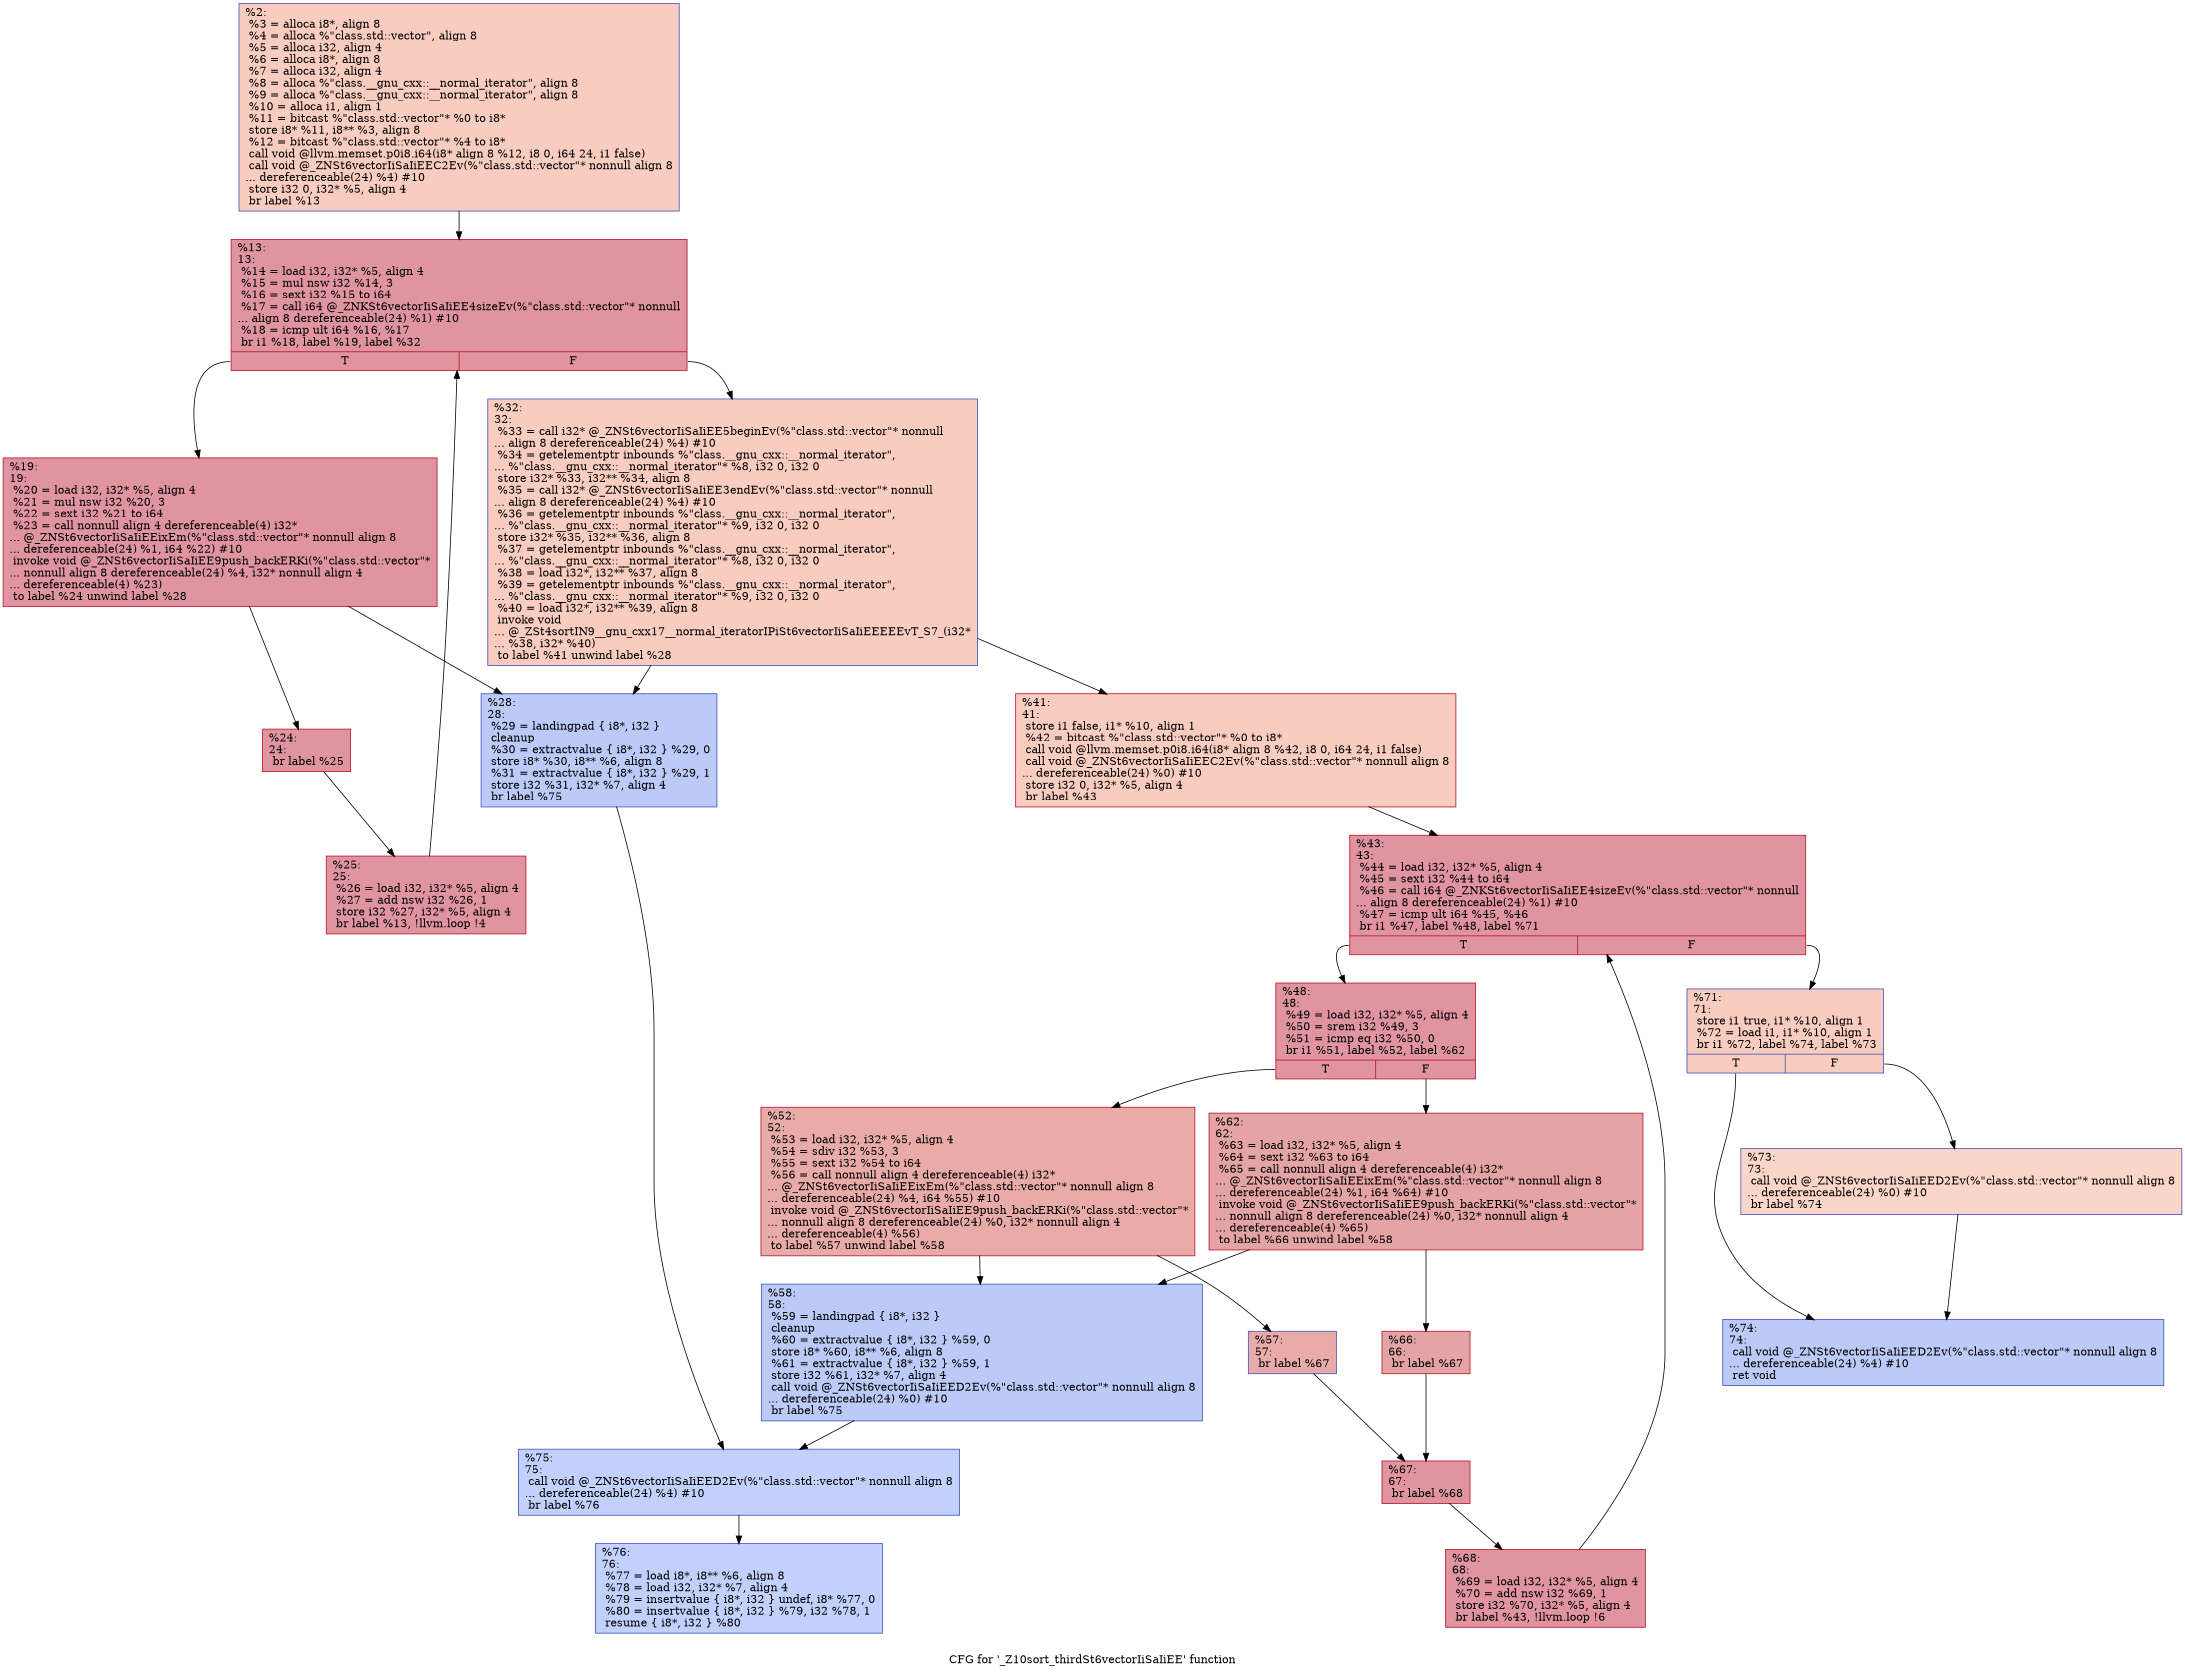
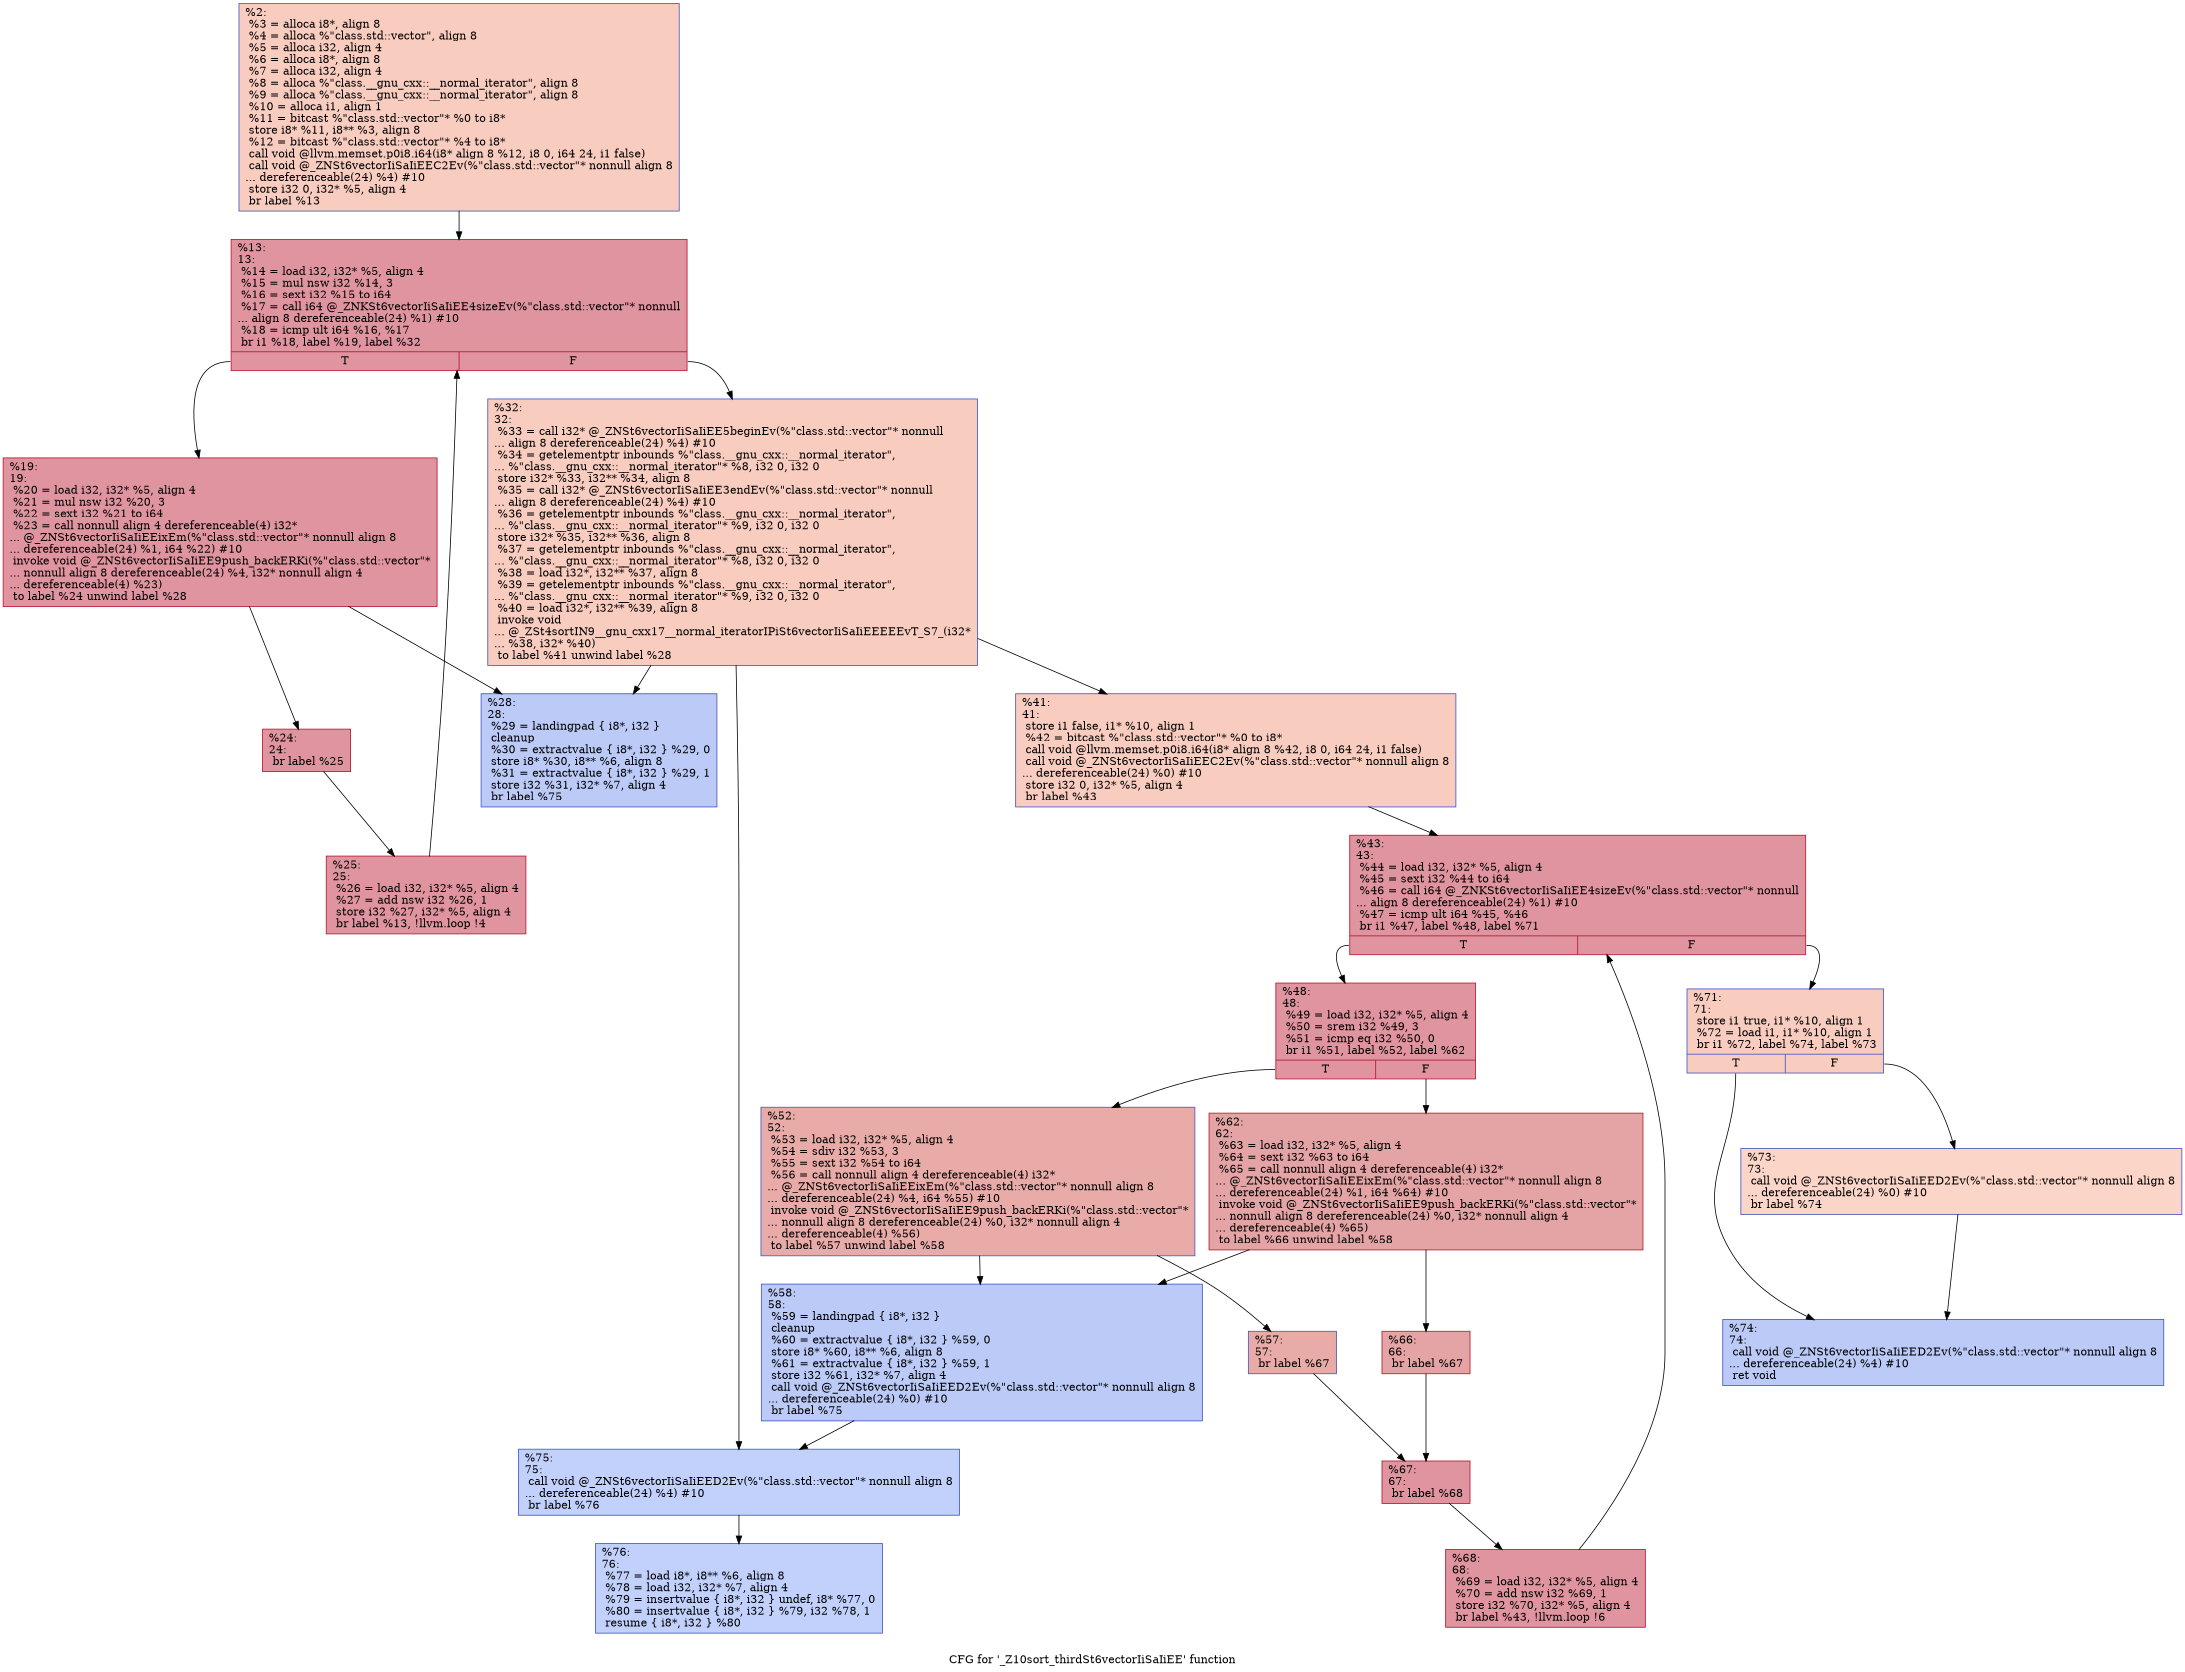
(1236, 750) -> (1236, 750)
(654, 1128) -> (739, 1053)
(978, 1182) -> (978, 1182)
